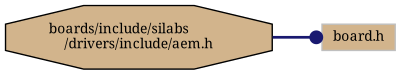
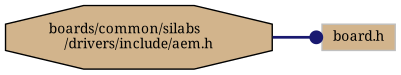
(139, 37) -> (139, 37)
